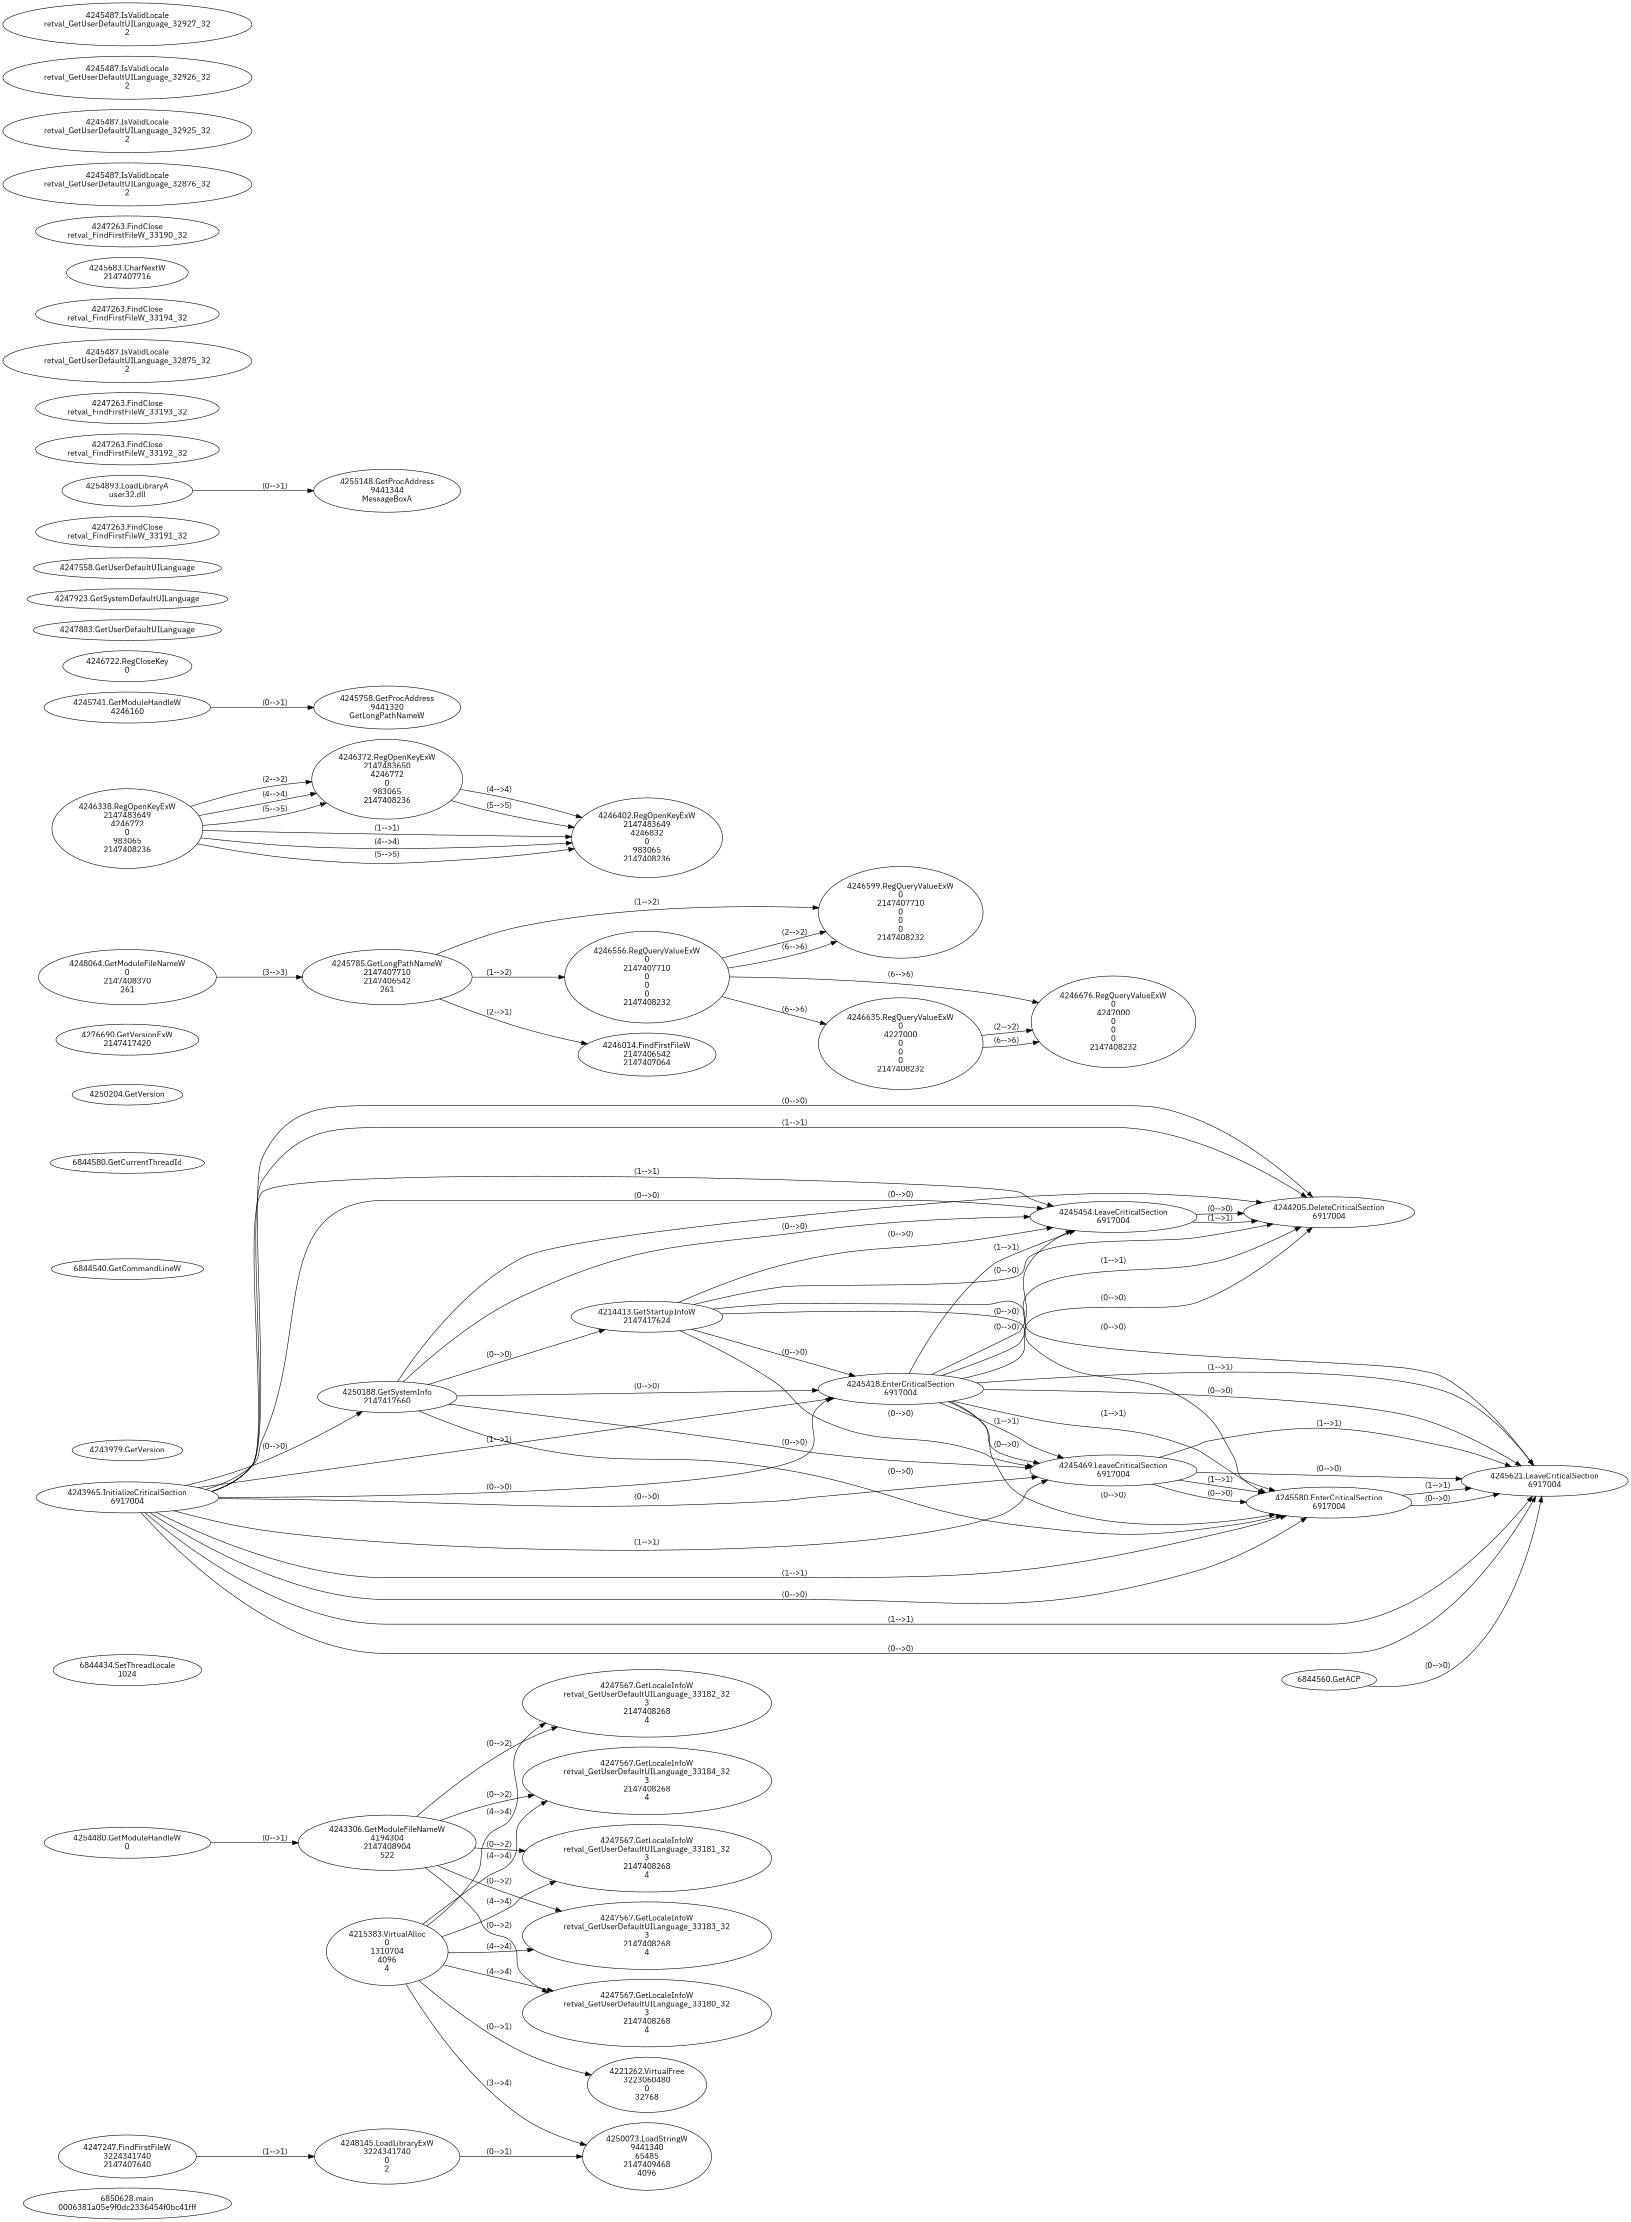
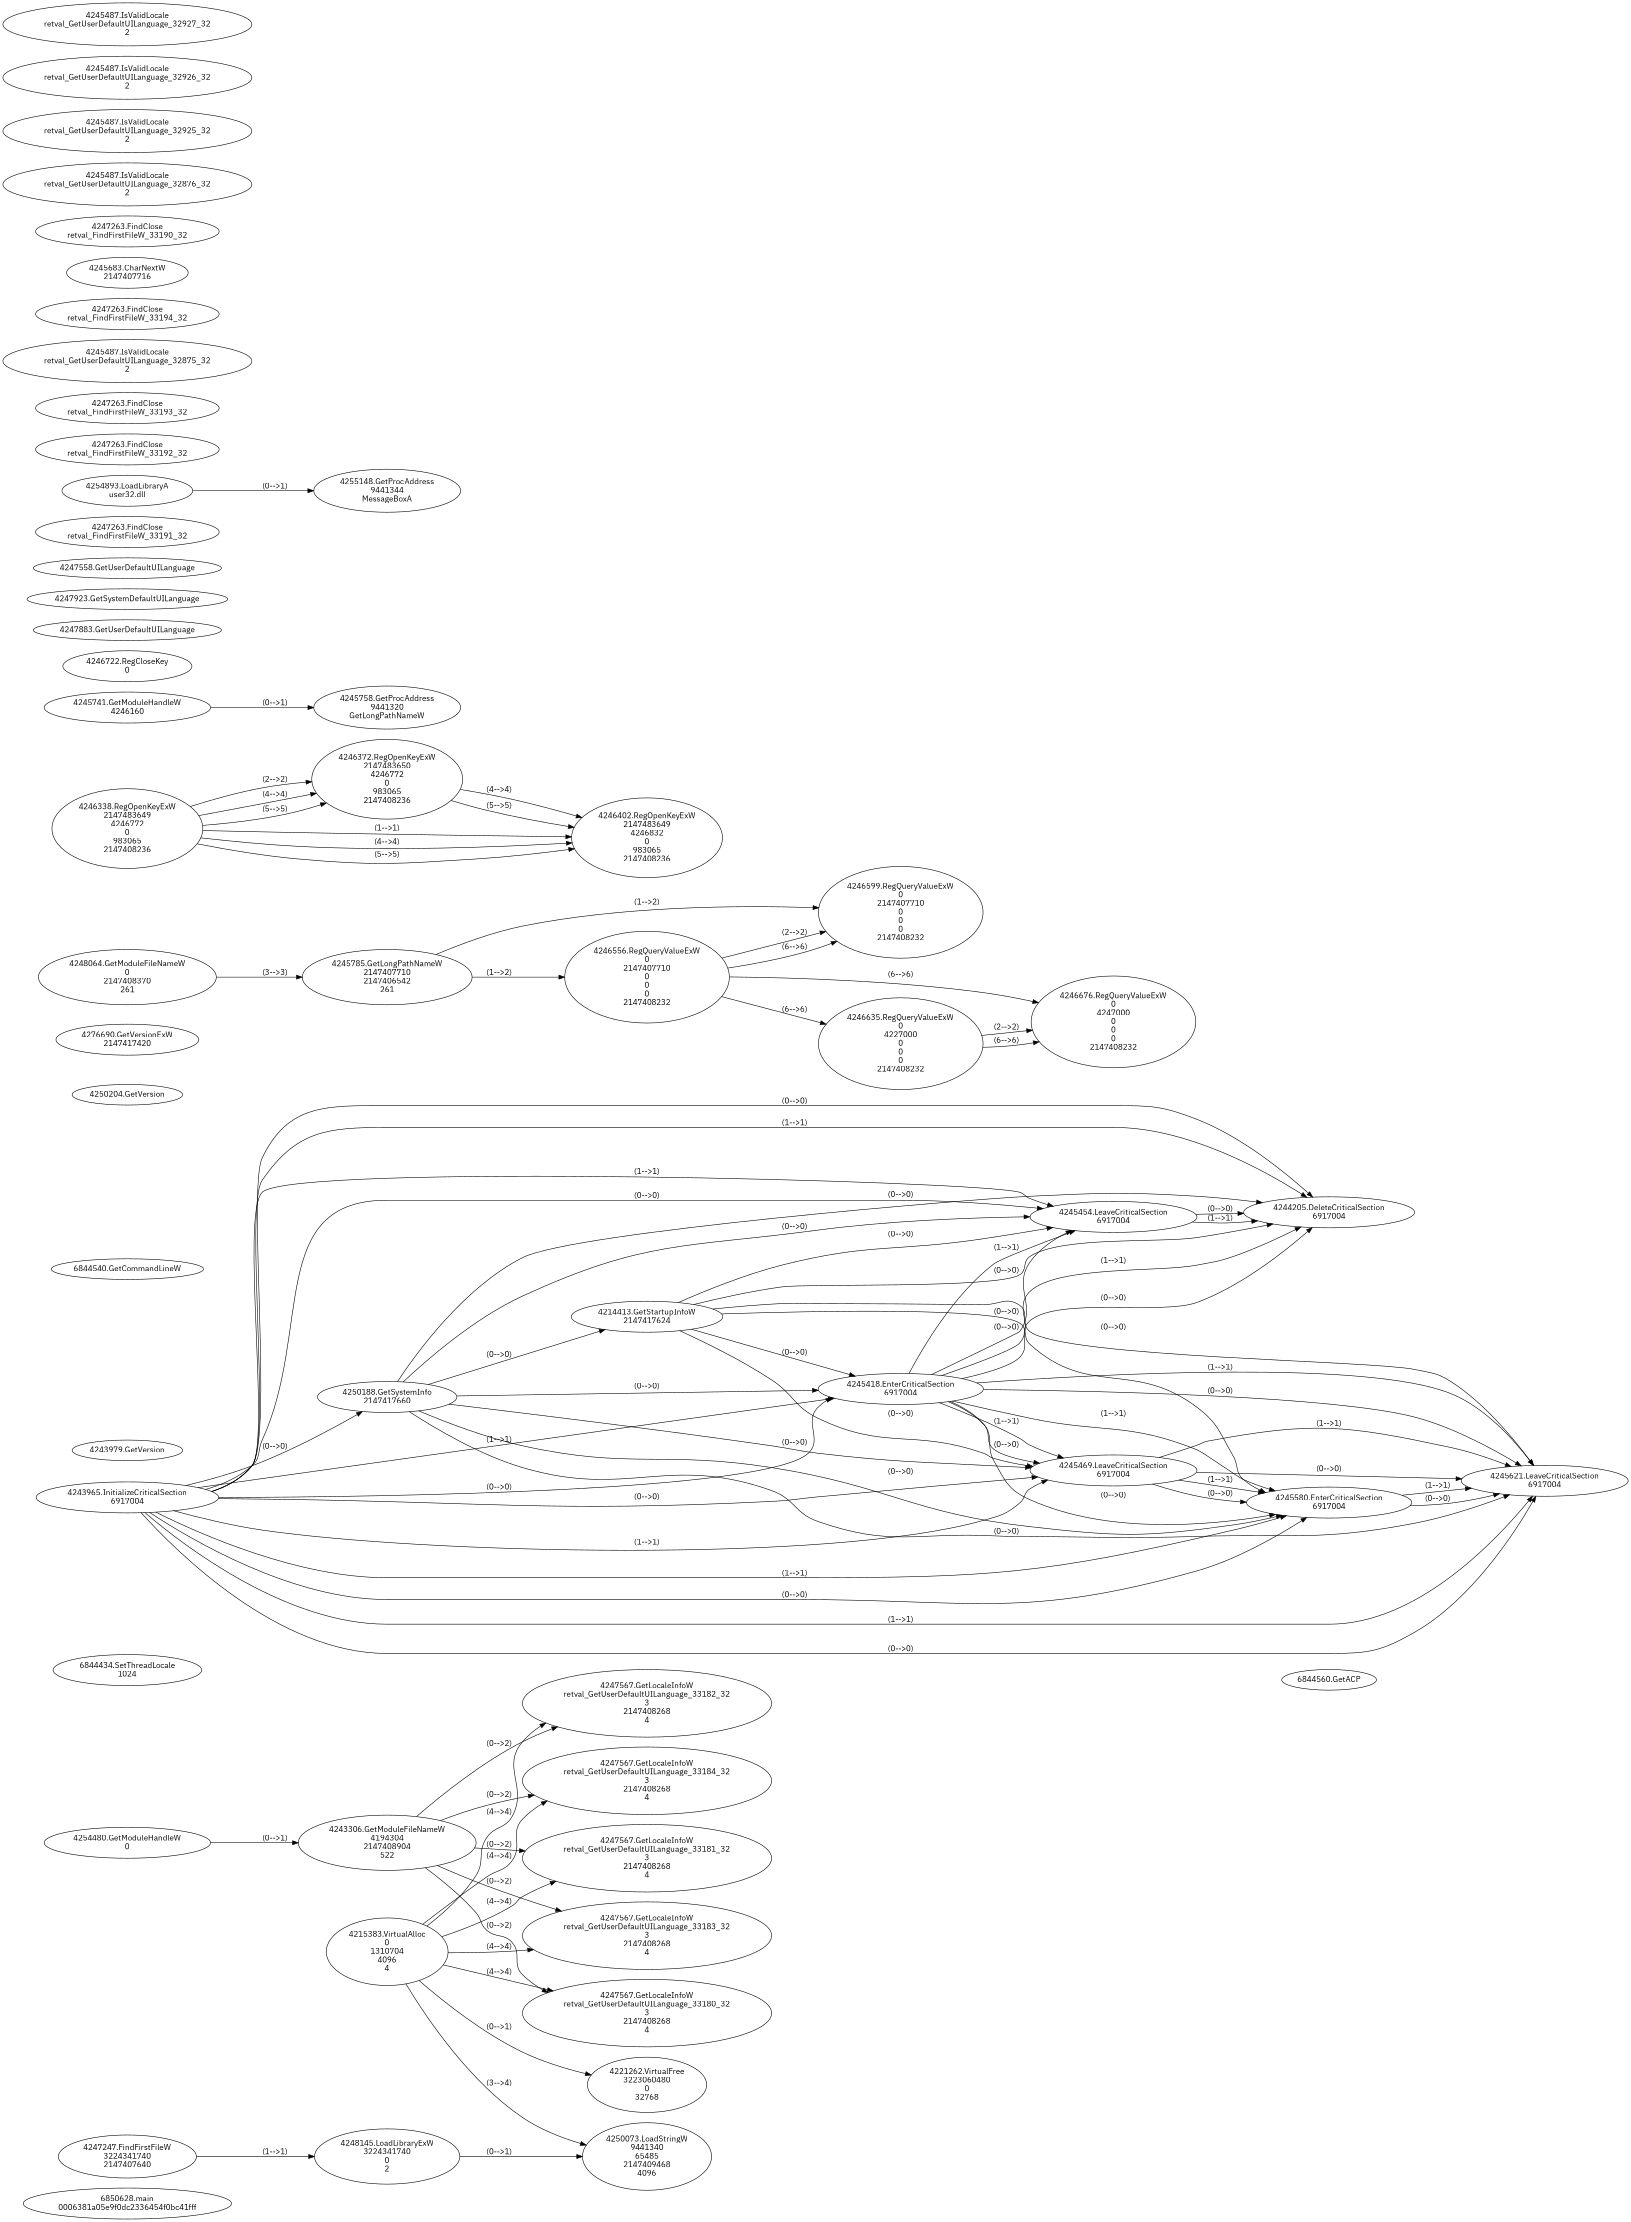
(647, 1055) -> none
(127, 1163) -> none
(1489, 1632) -> (945, 1536)
